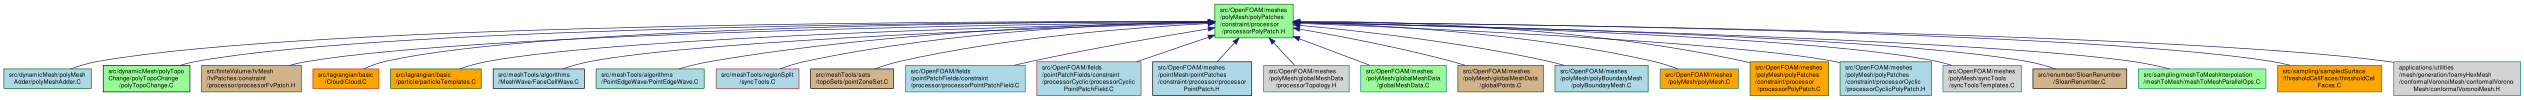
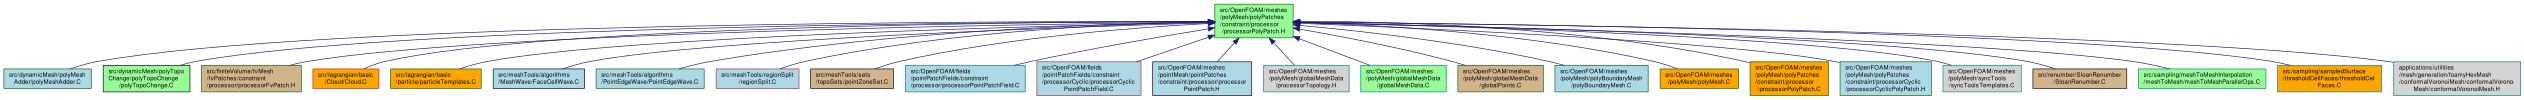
(758, 79) -> (758, 79)
(1699, 79) -> (1699, 79)
